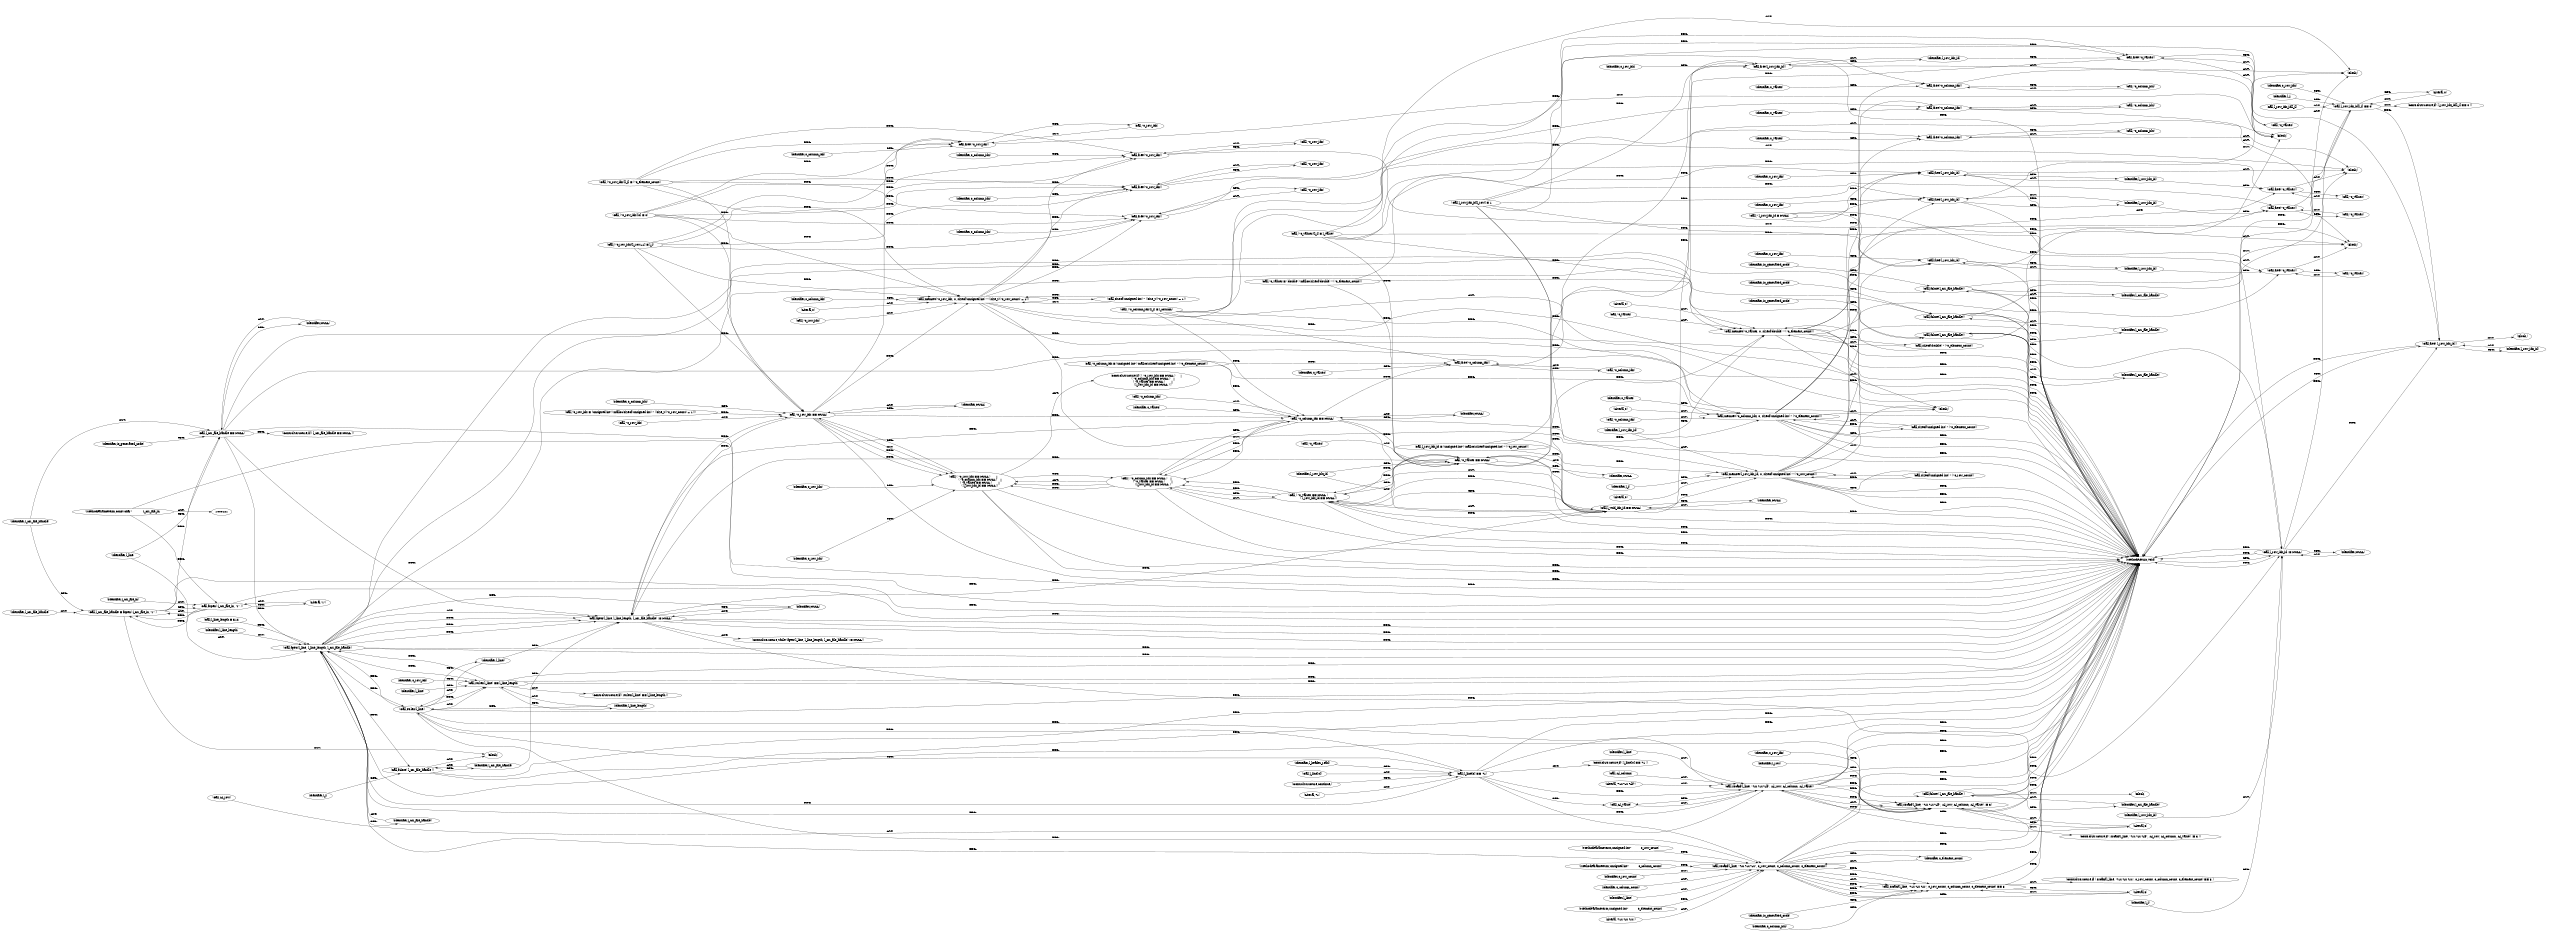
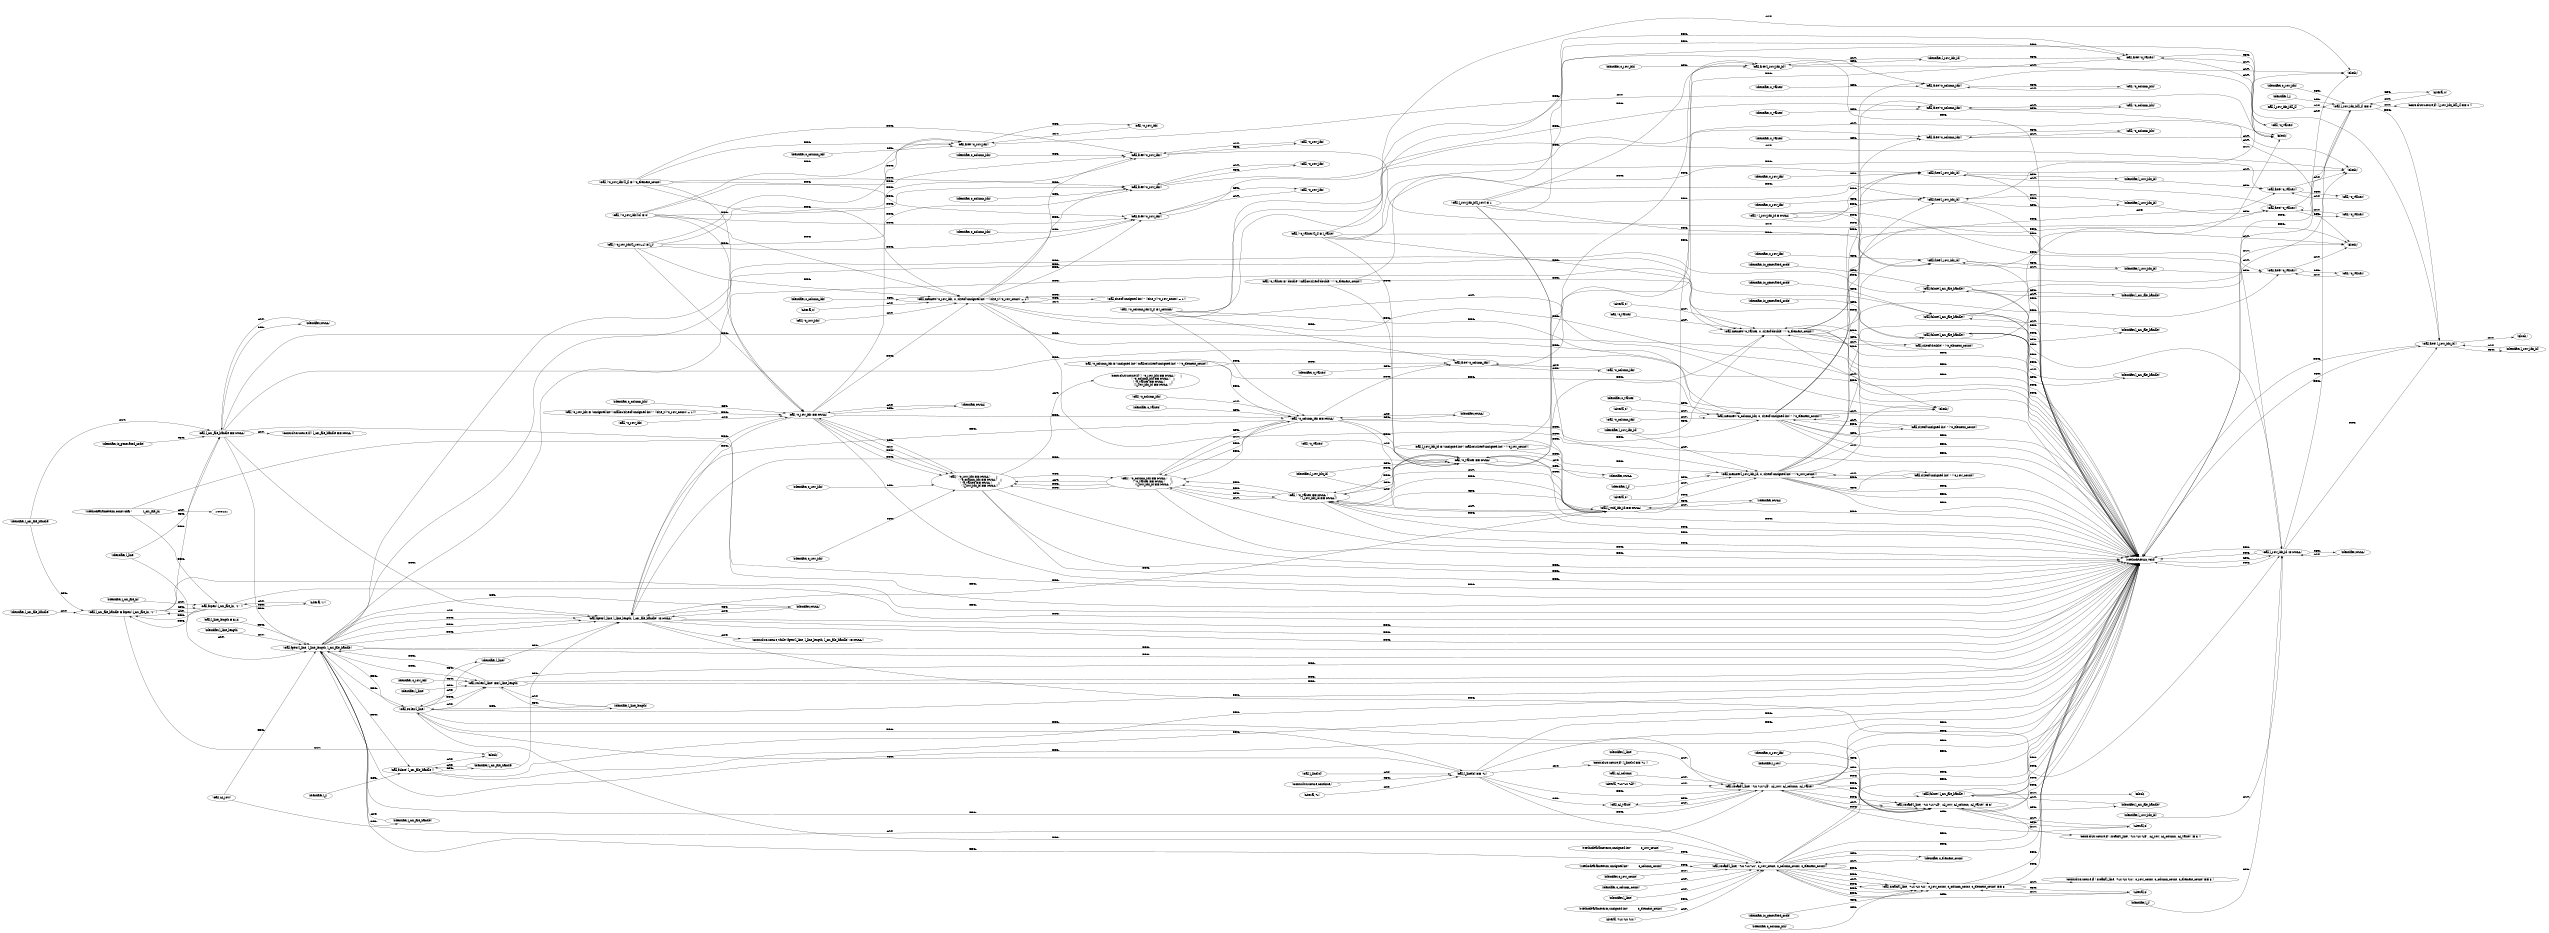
(262, 432) -> (262, 432)
(630, 695) -> none
(1312, 763) -> none
(844, 804) -> (269, 724)
